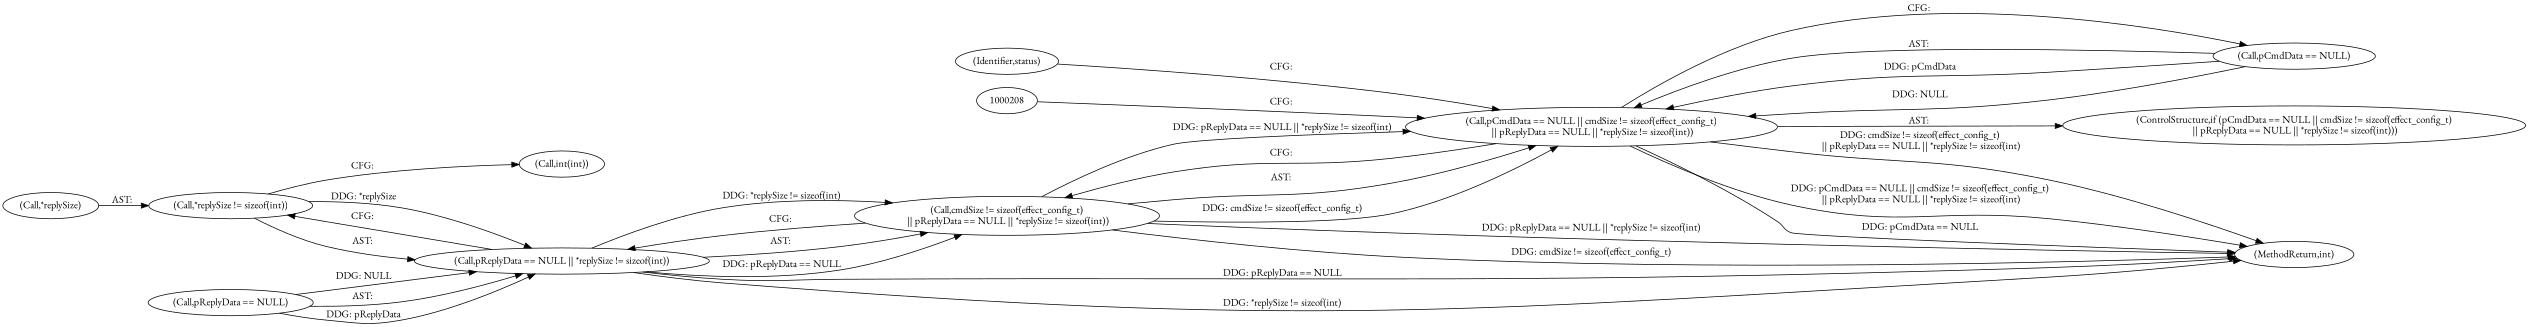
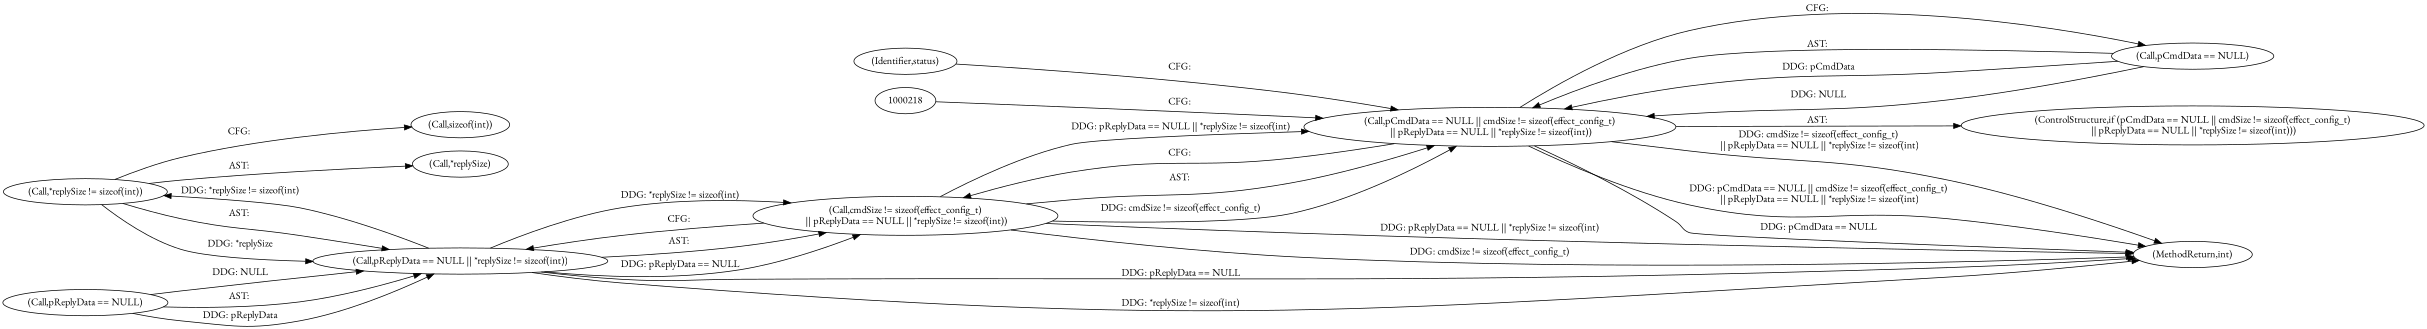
(1007, 101) -> (905, 101)
(562, 164) -> (460, 125)
(120, 206) -> (277, 173)
(364, 216) -> (240, 191)
